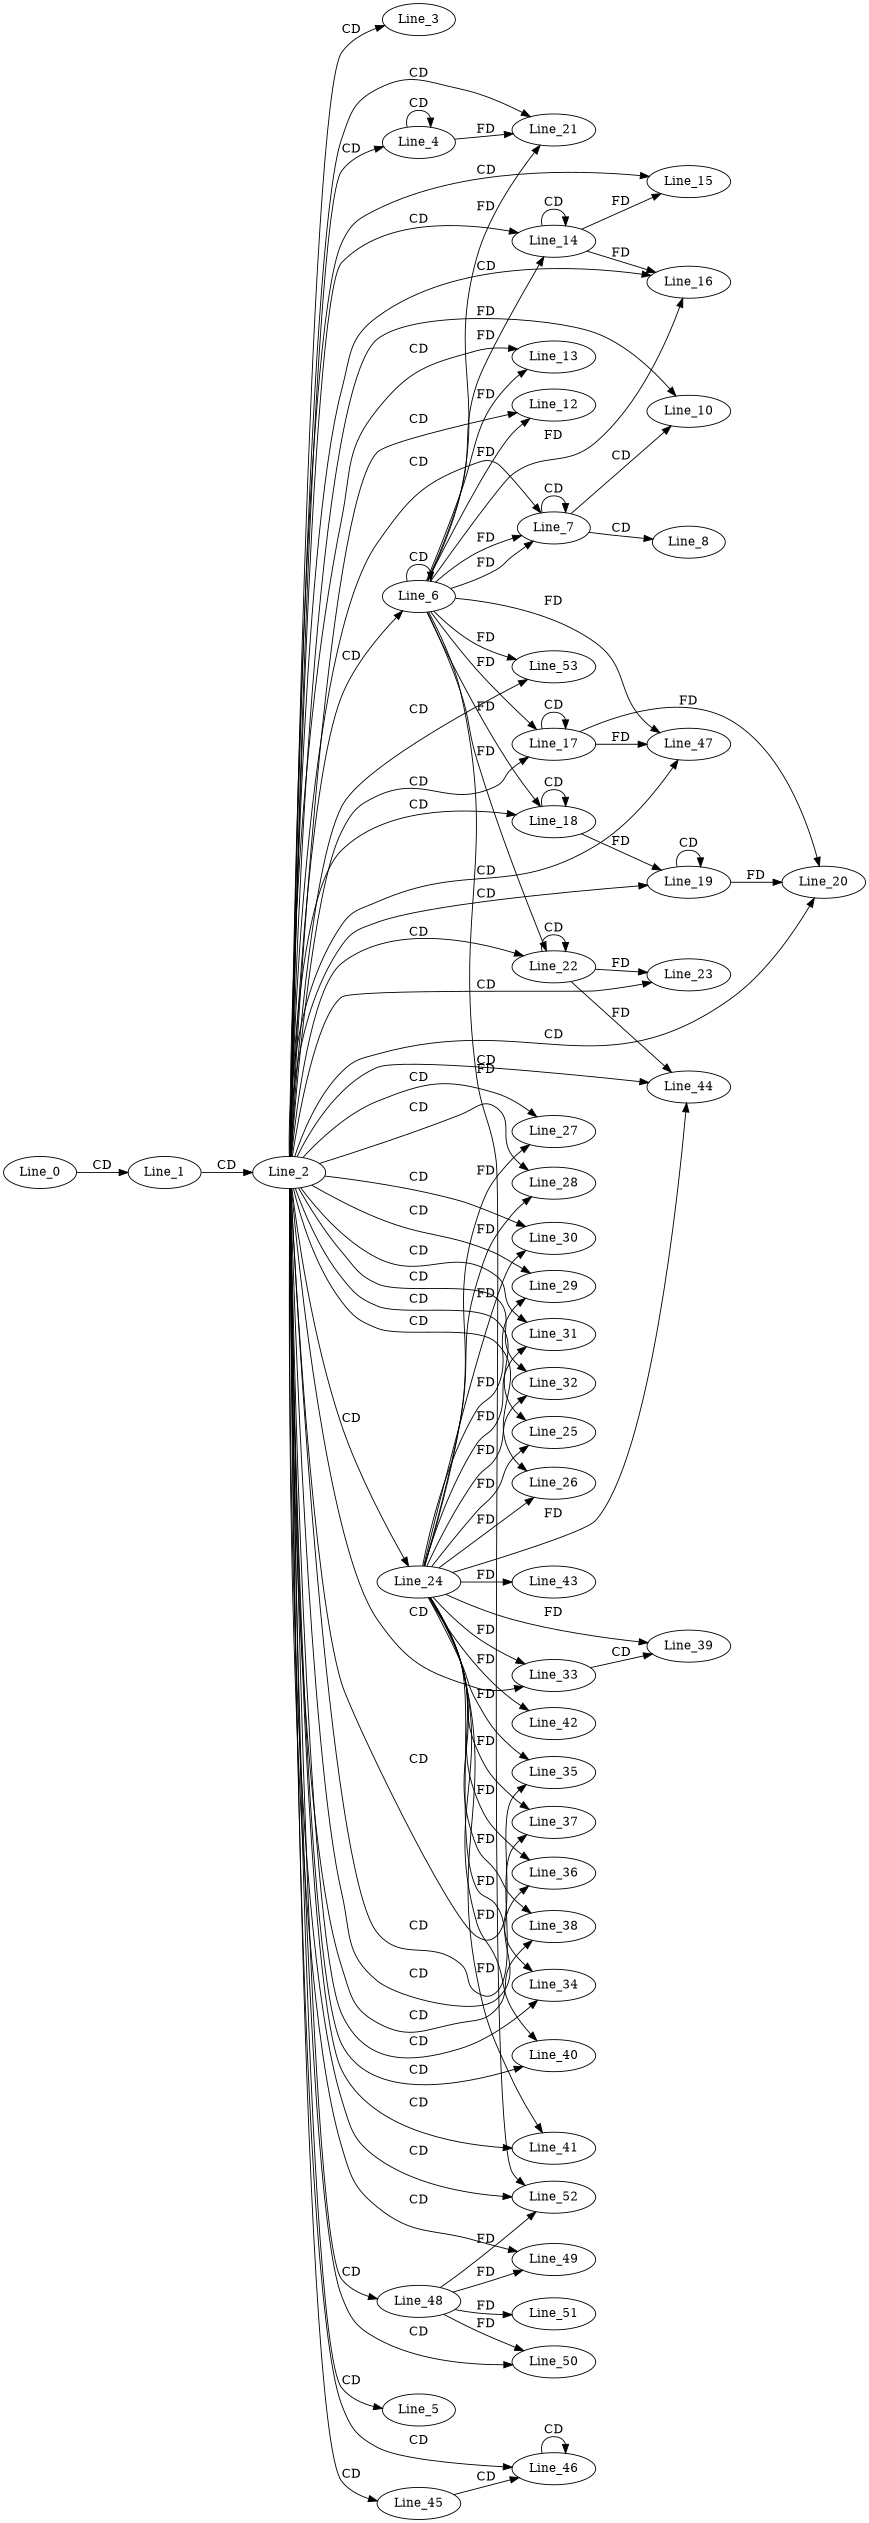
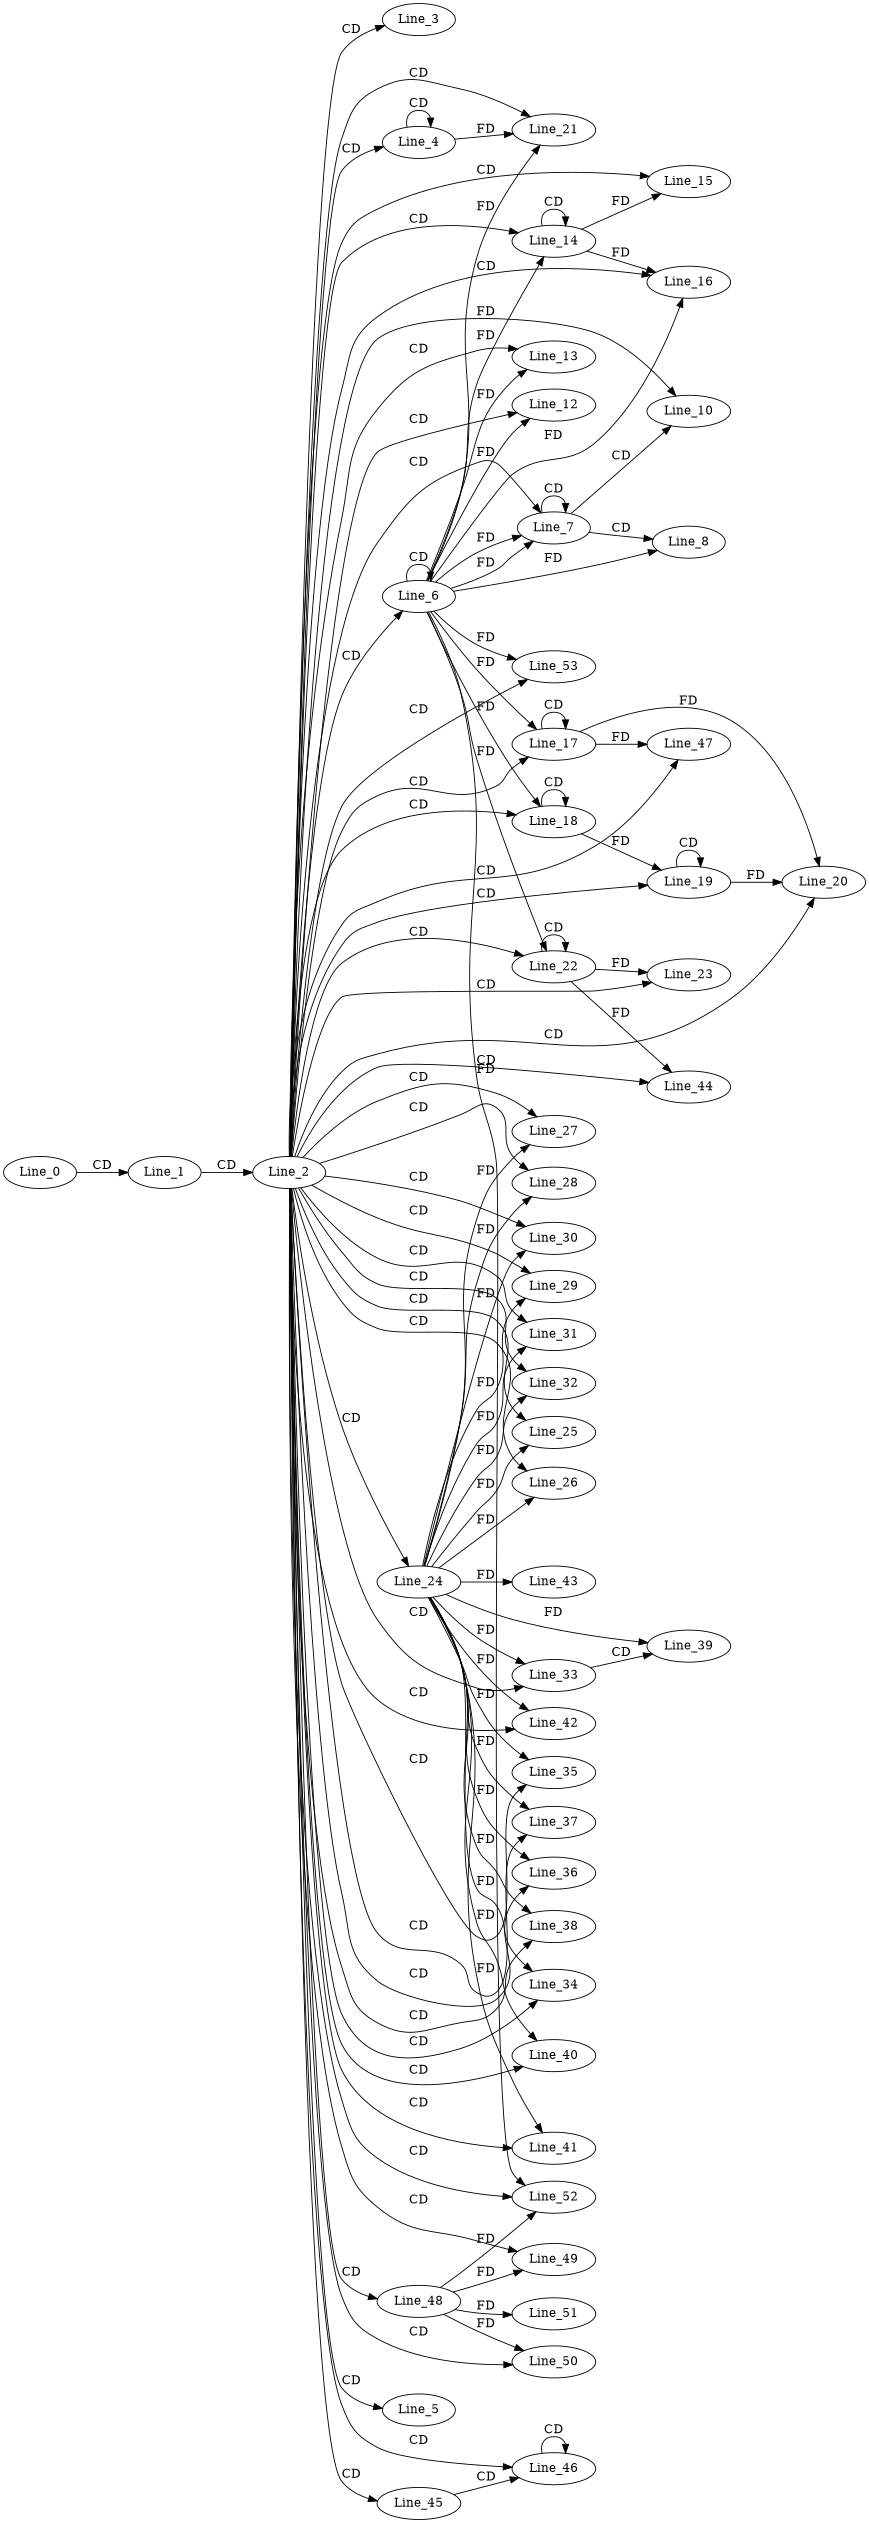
(576, 631) -> (551, 574)
(644, 1396) -> none
none -> (334, 1615)
